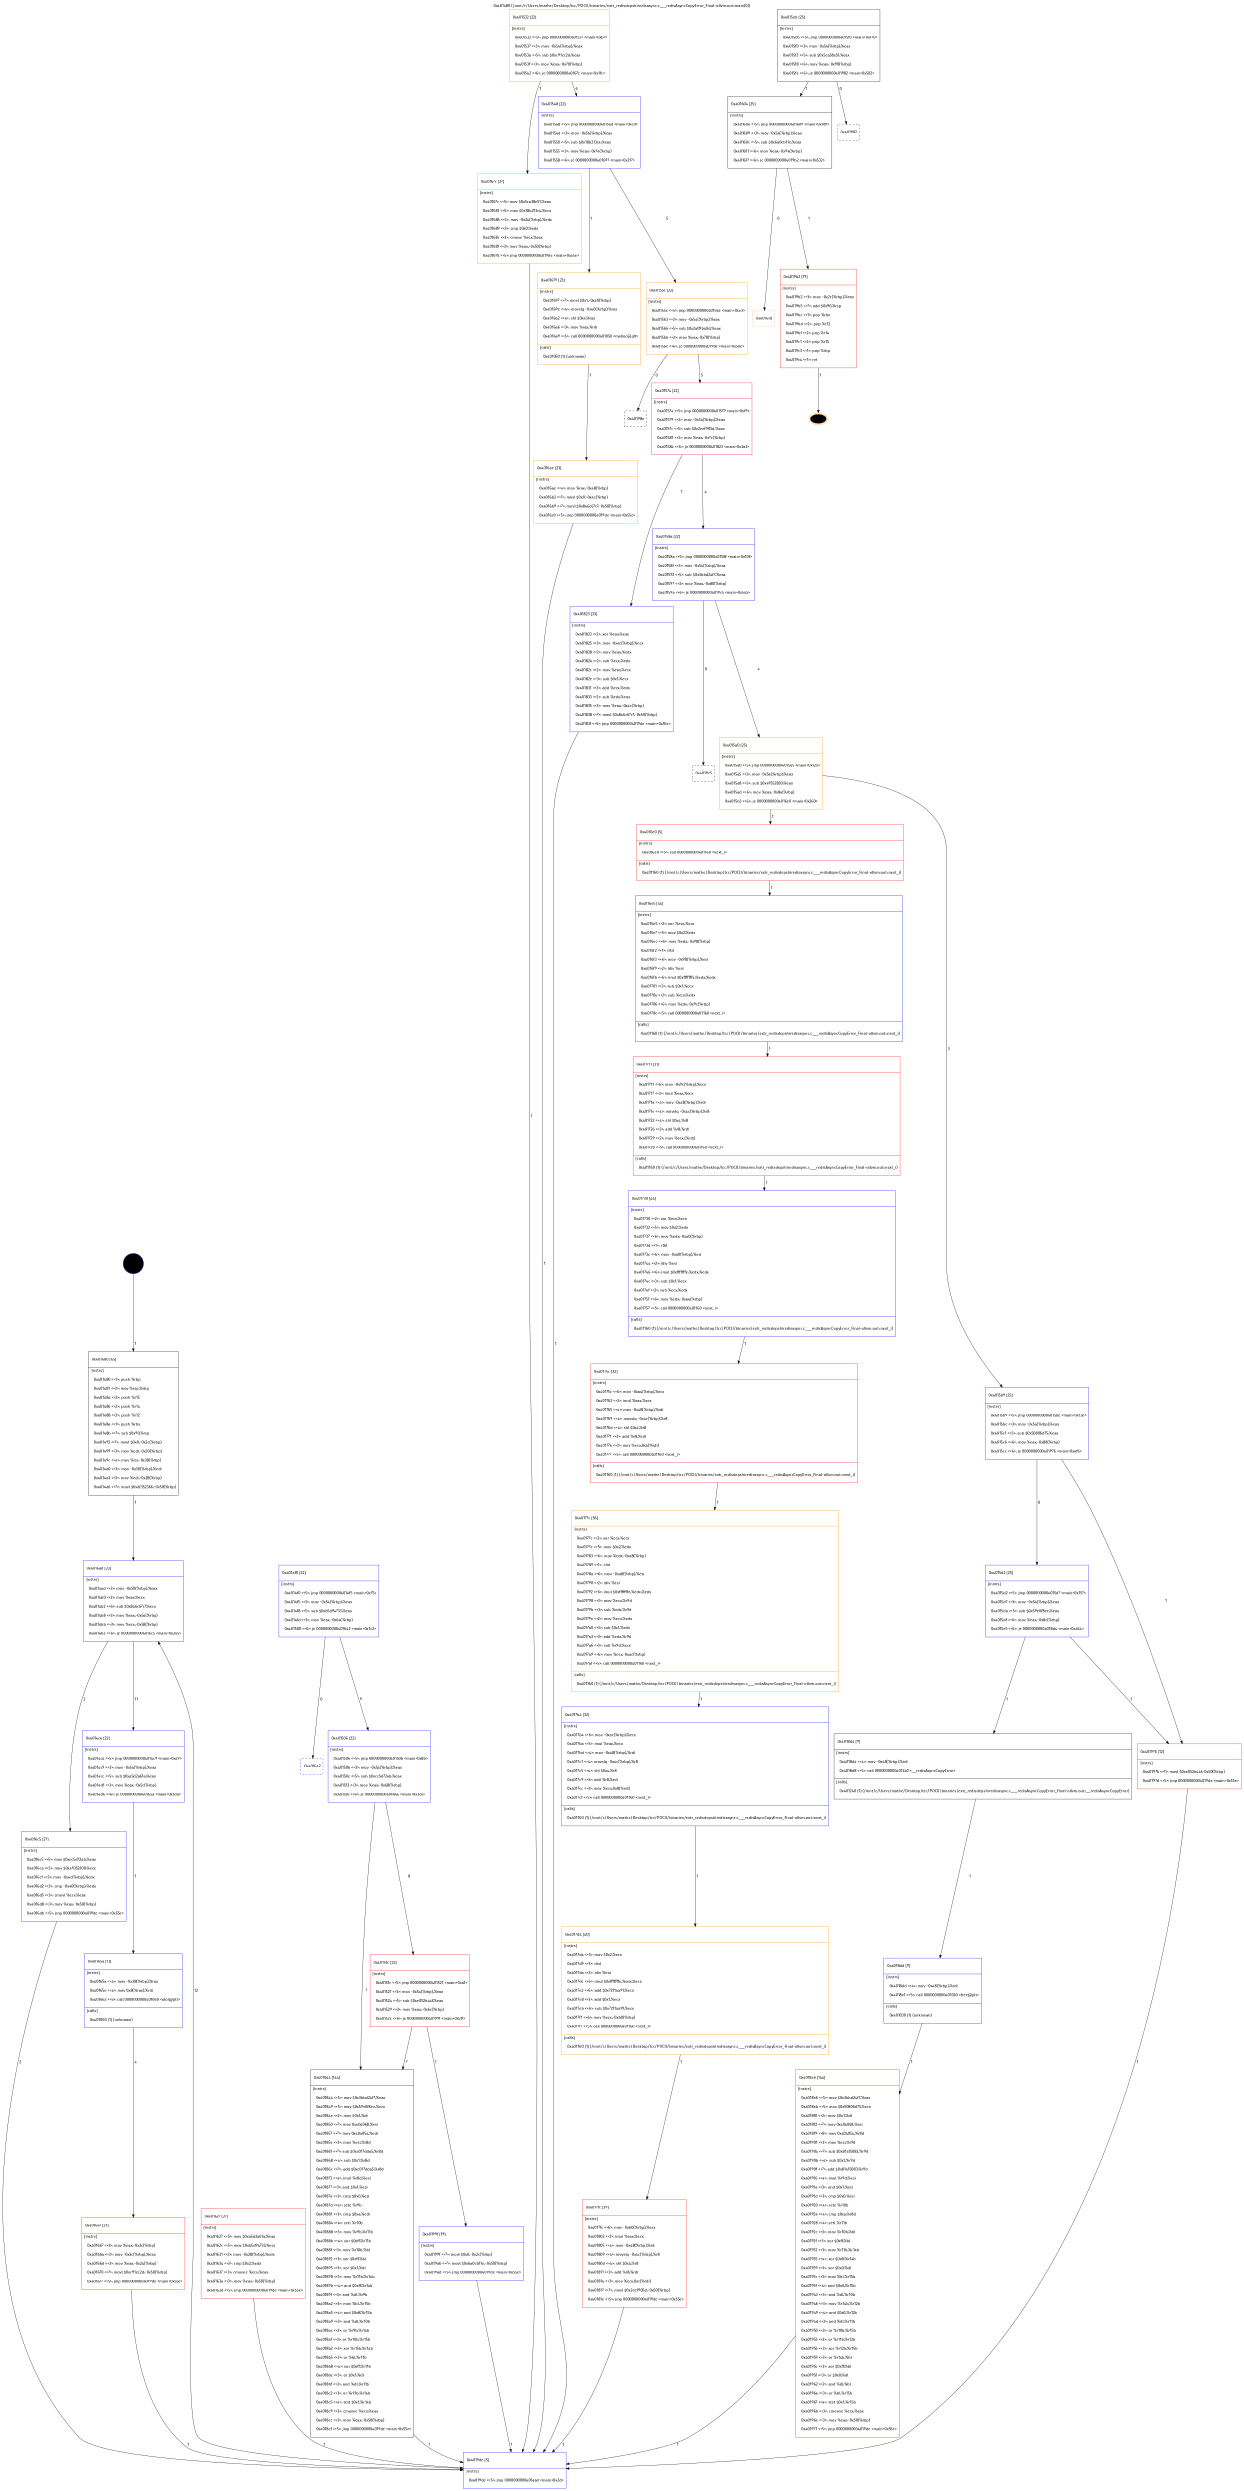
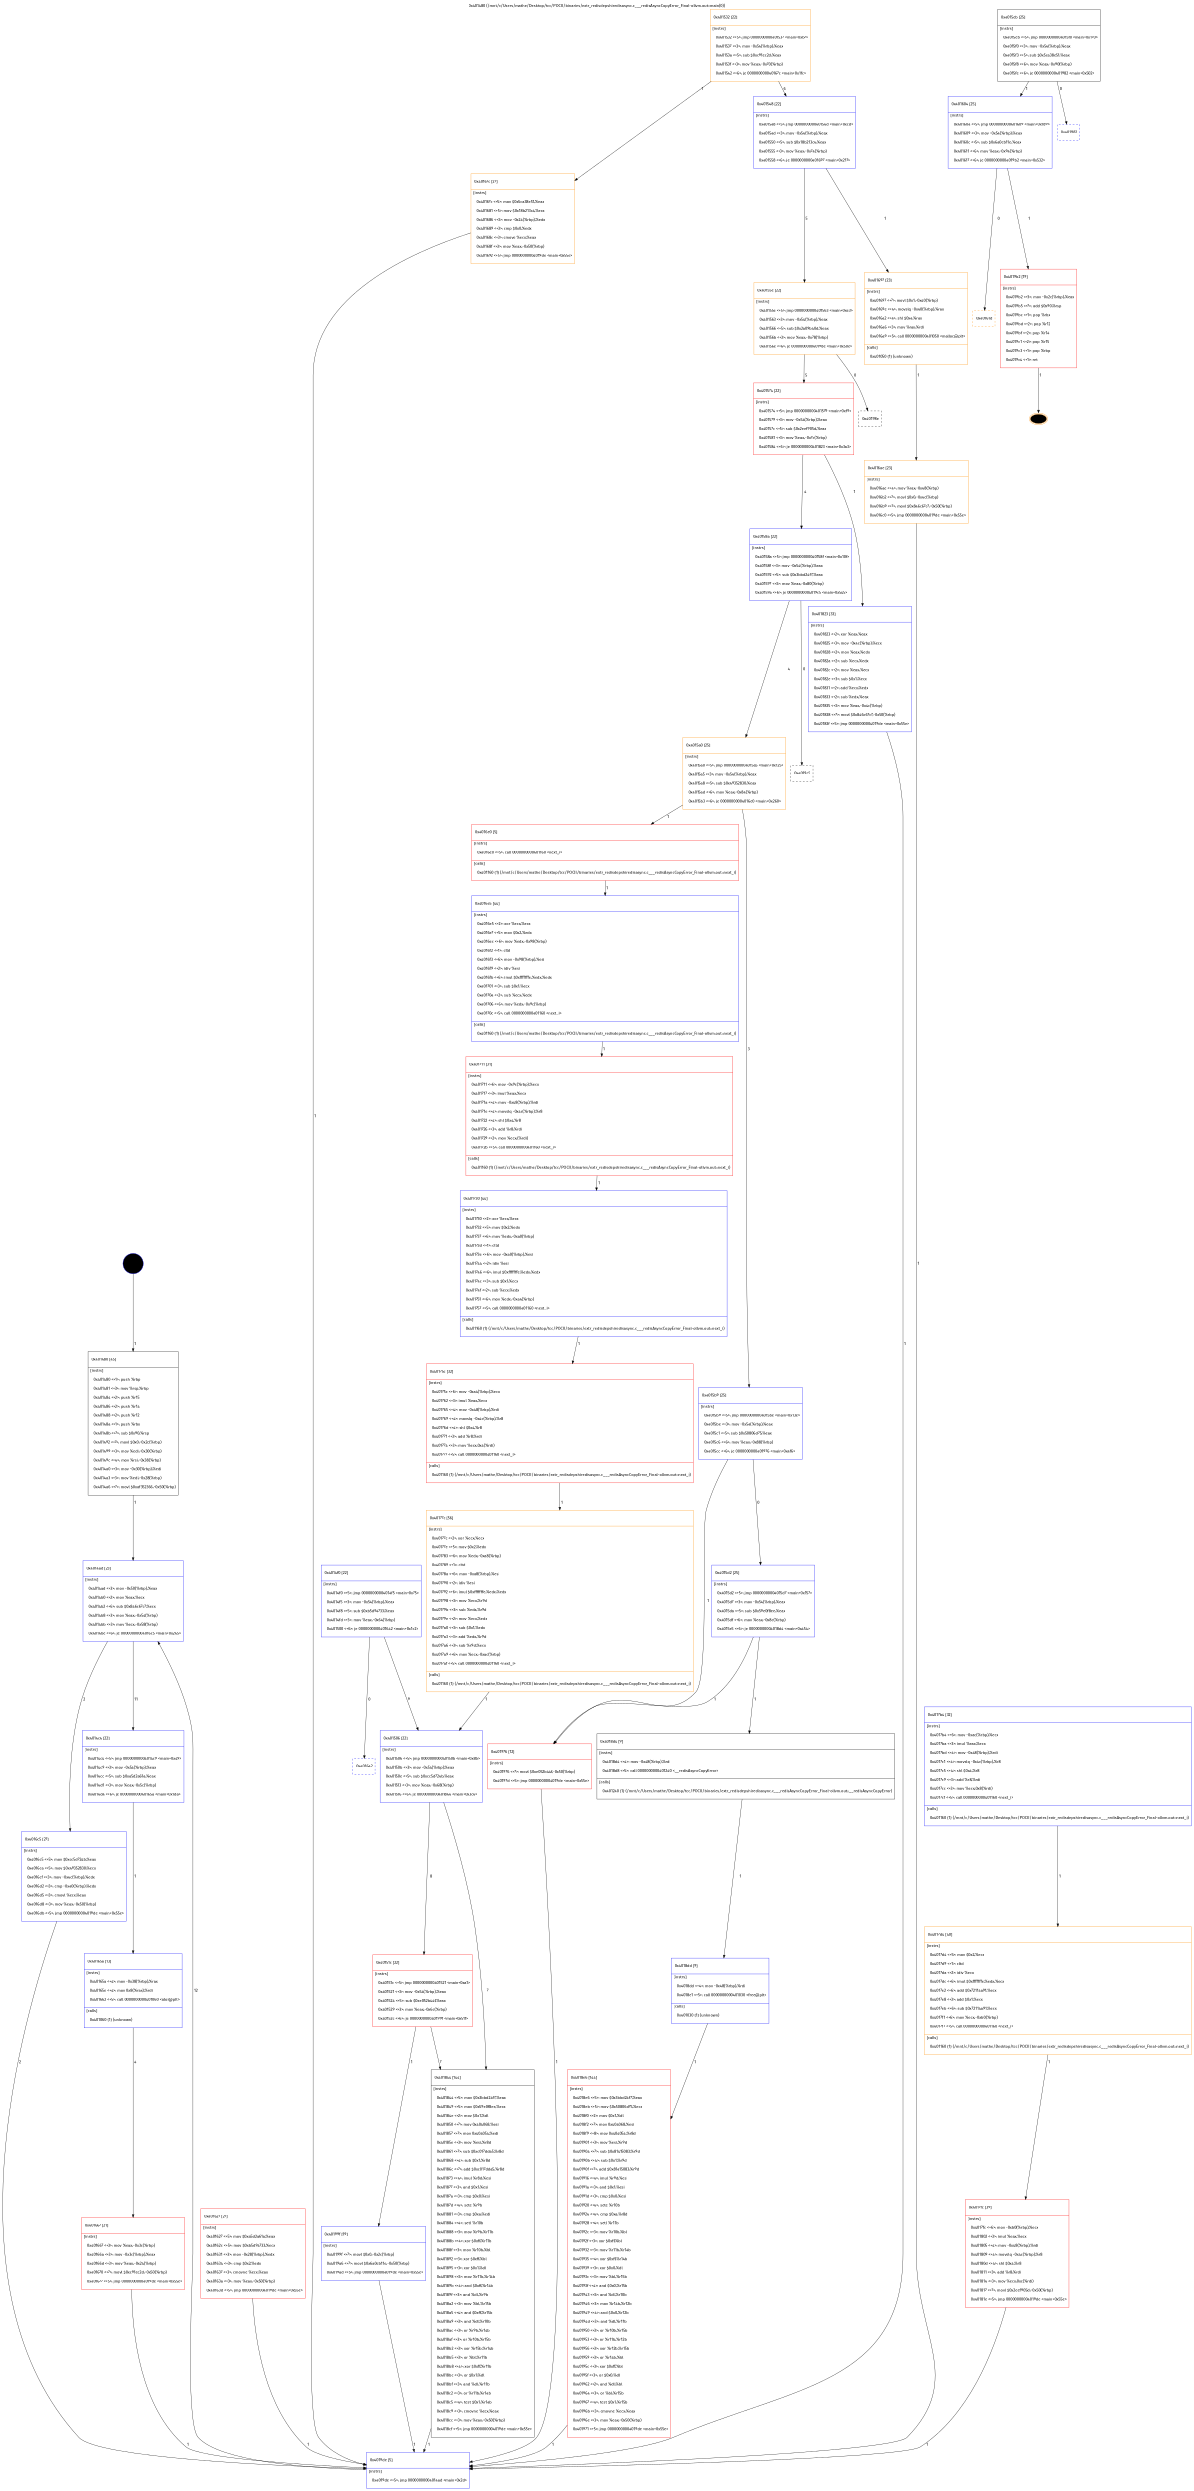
(780, 132) -> (1000, 132)
(699, 1698) -> (475, 1710)
